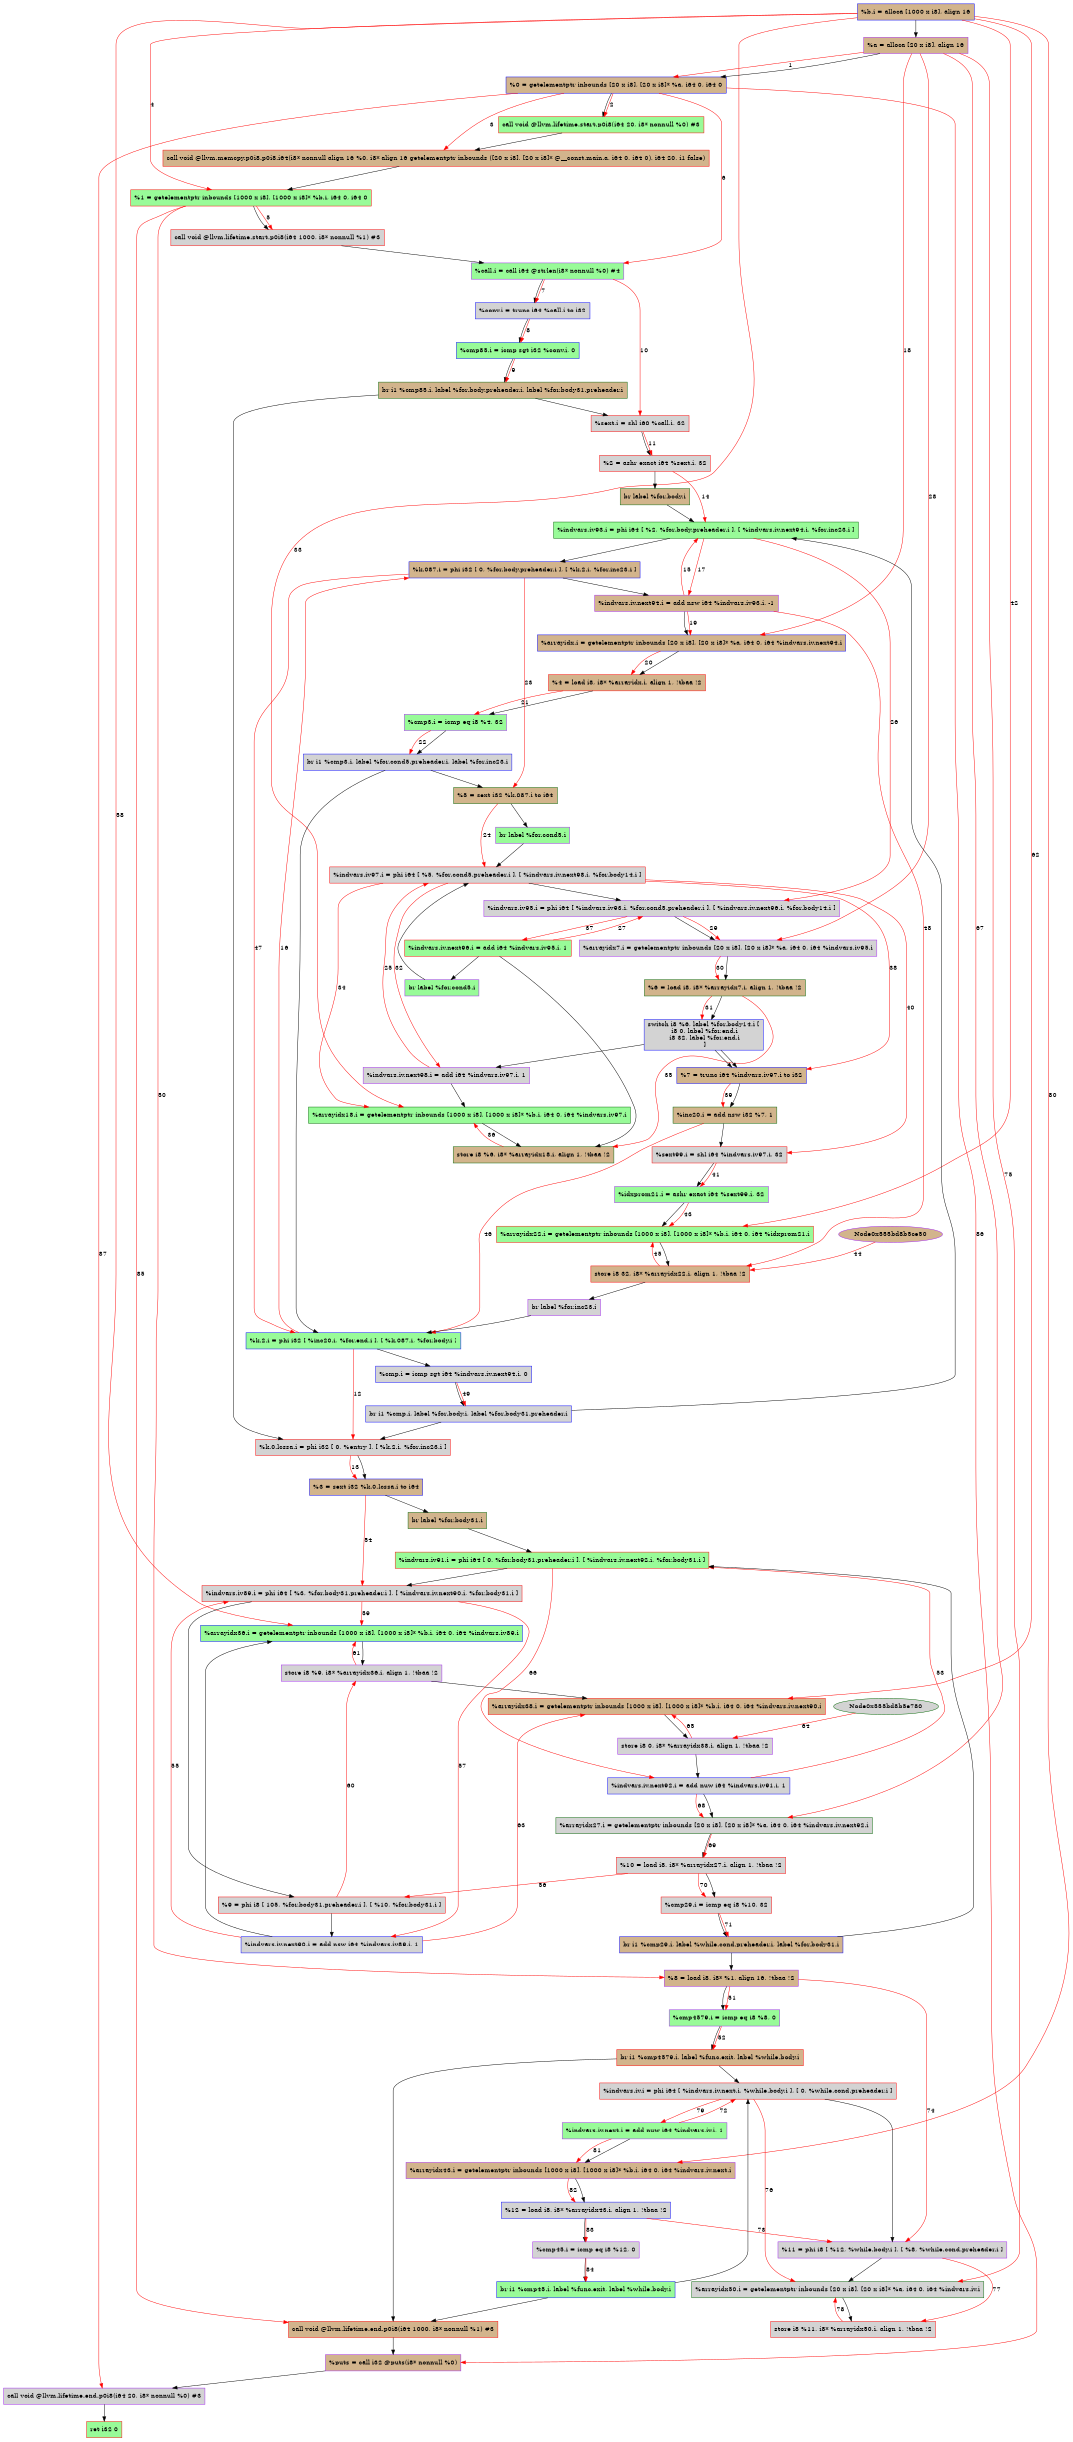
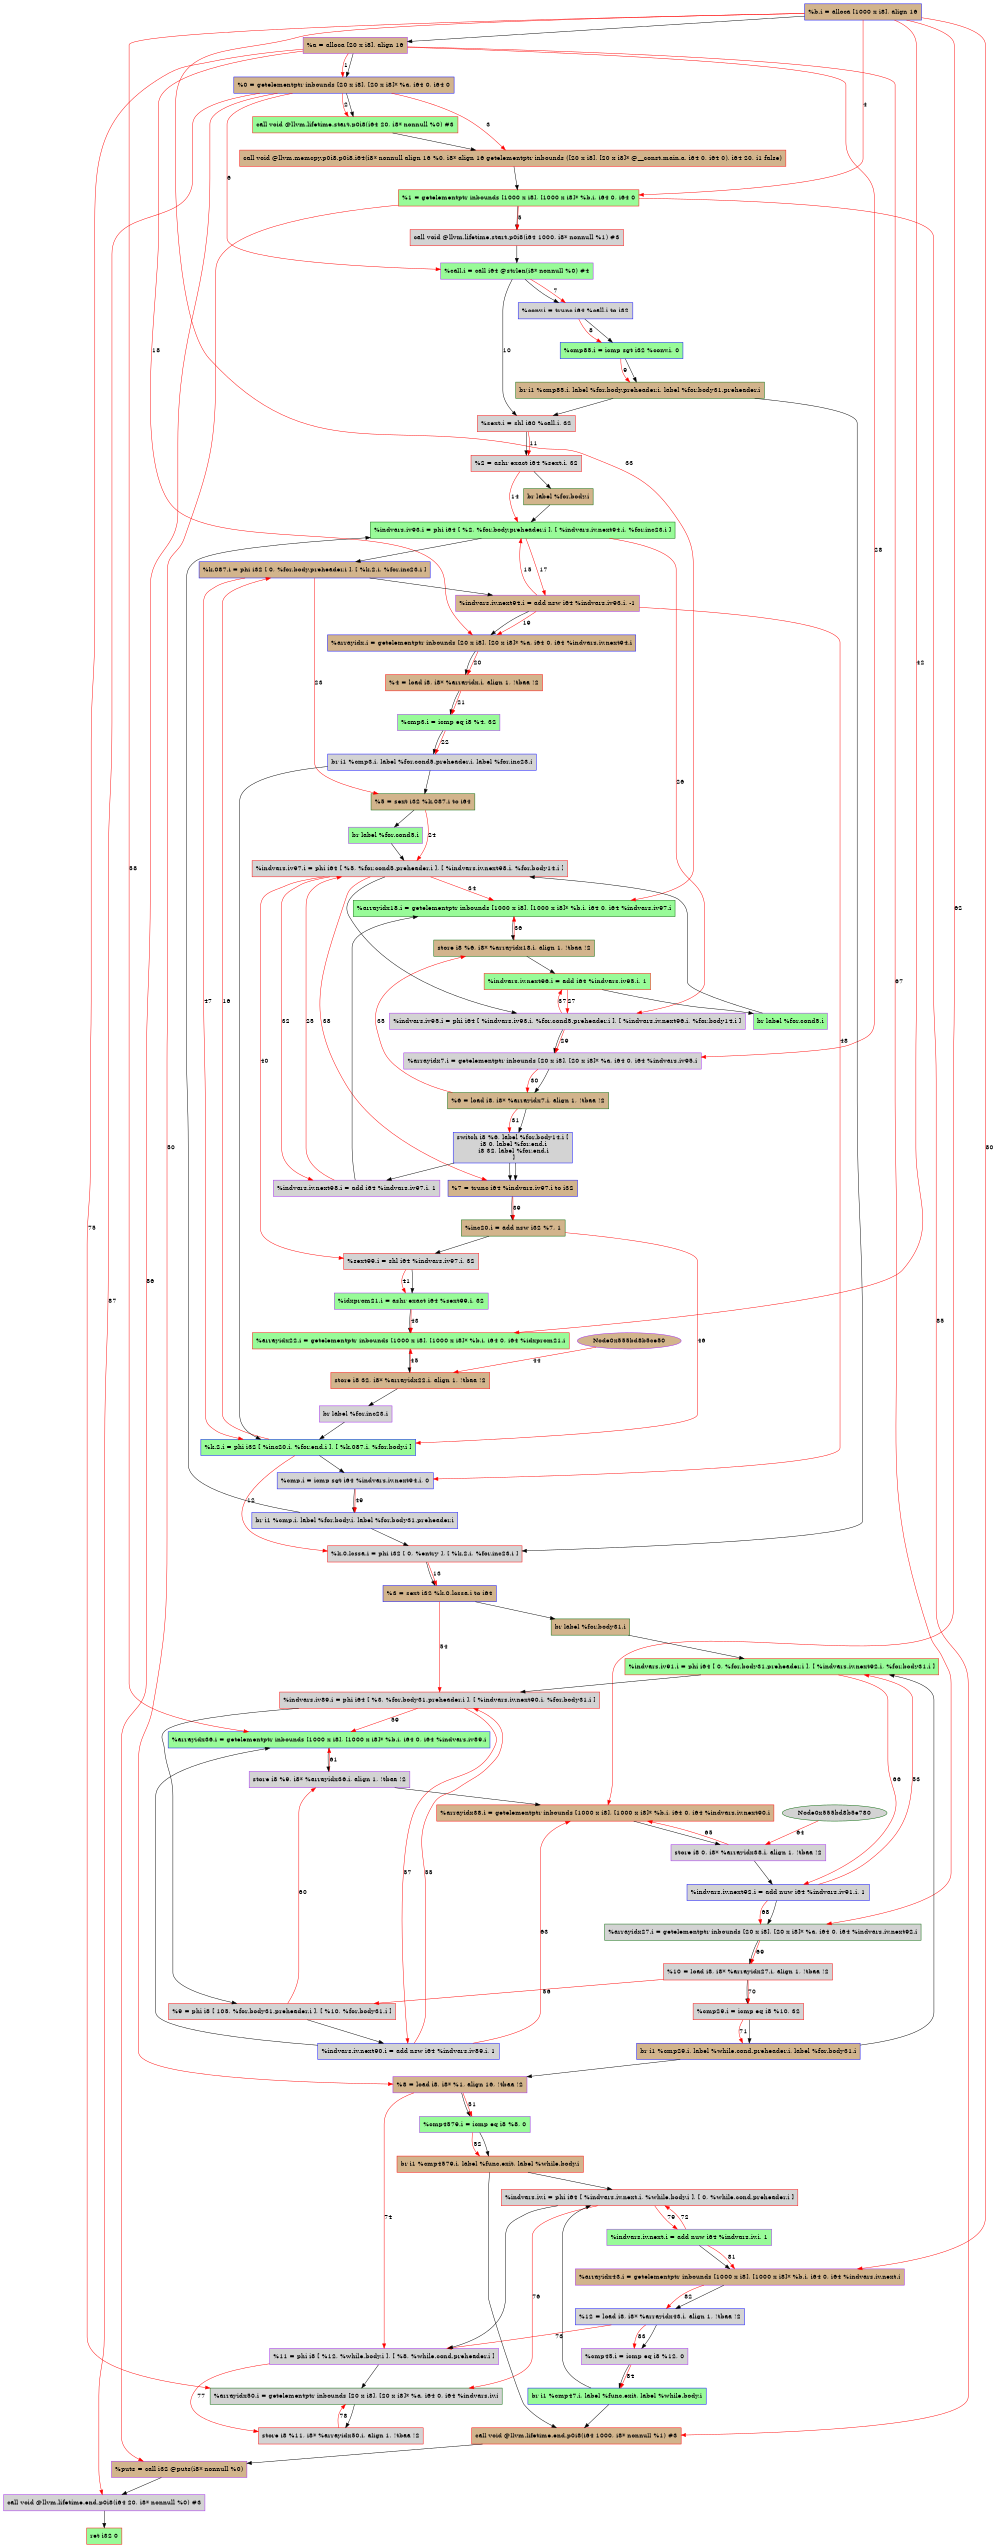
(640, 339) -> (503, 346)
(924, 966) -> (840, 1144)
(597, 1045) -> (539, 964)
(586, 2290) -> (617, 2396)
